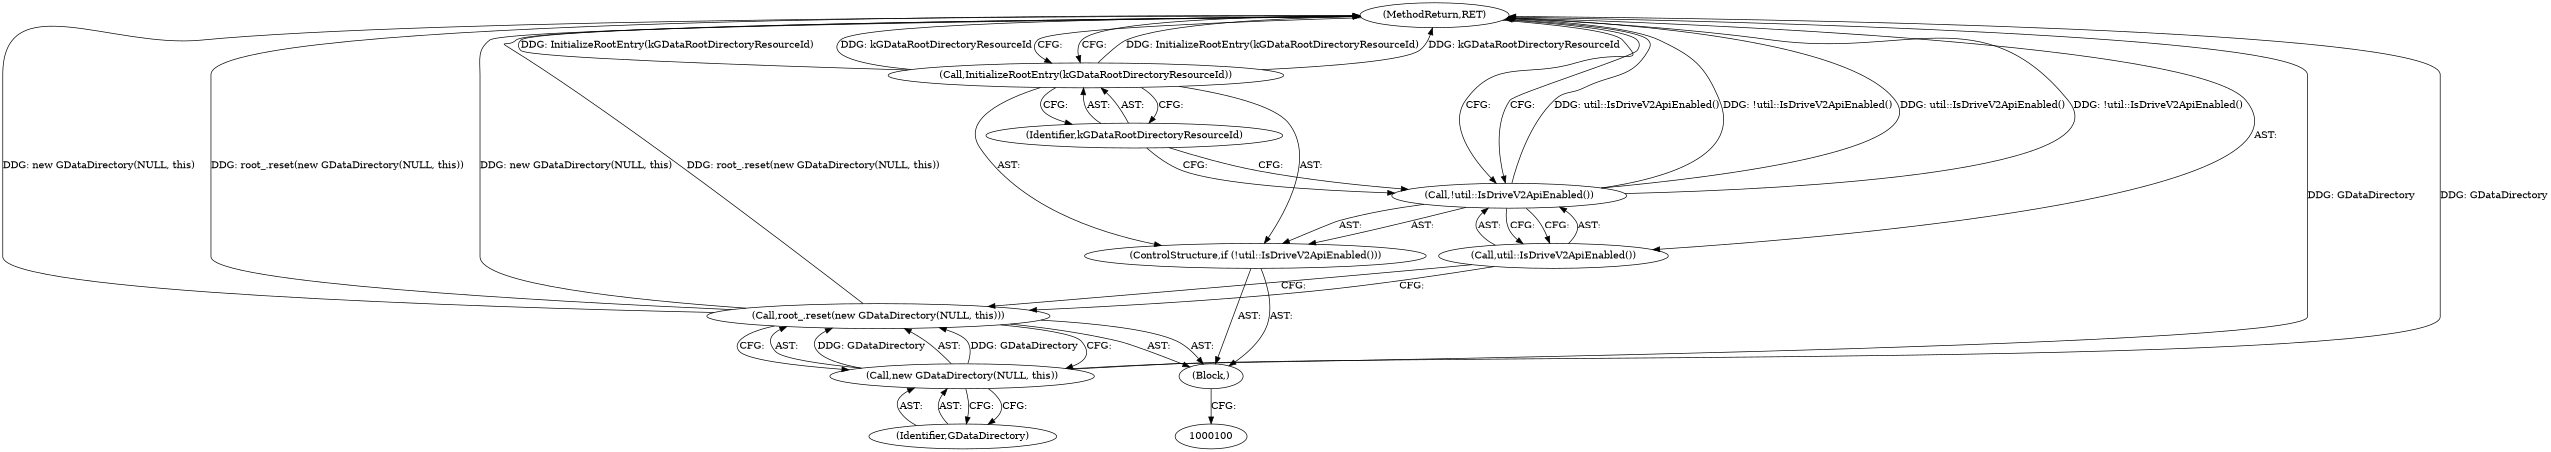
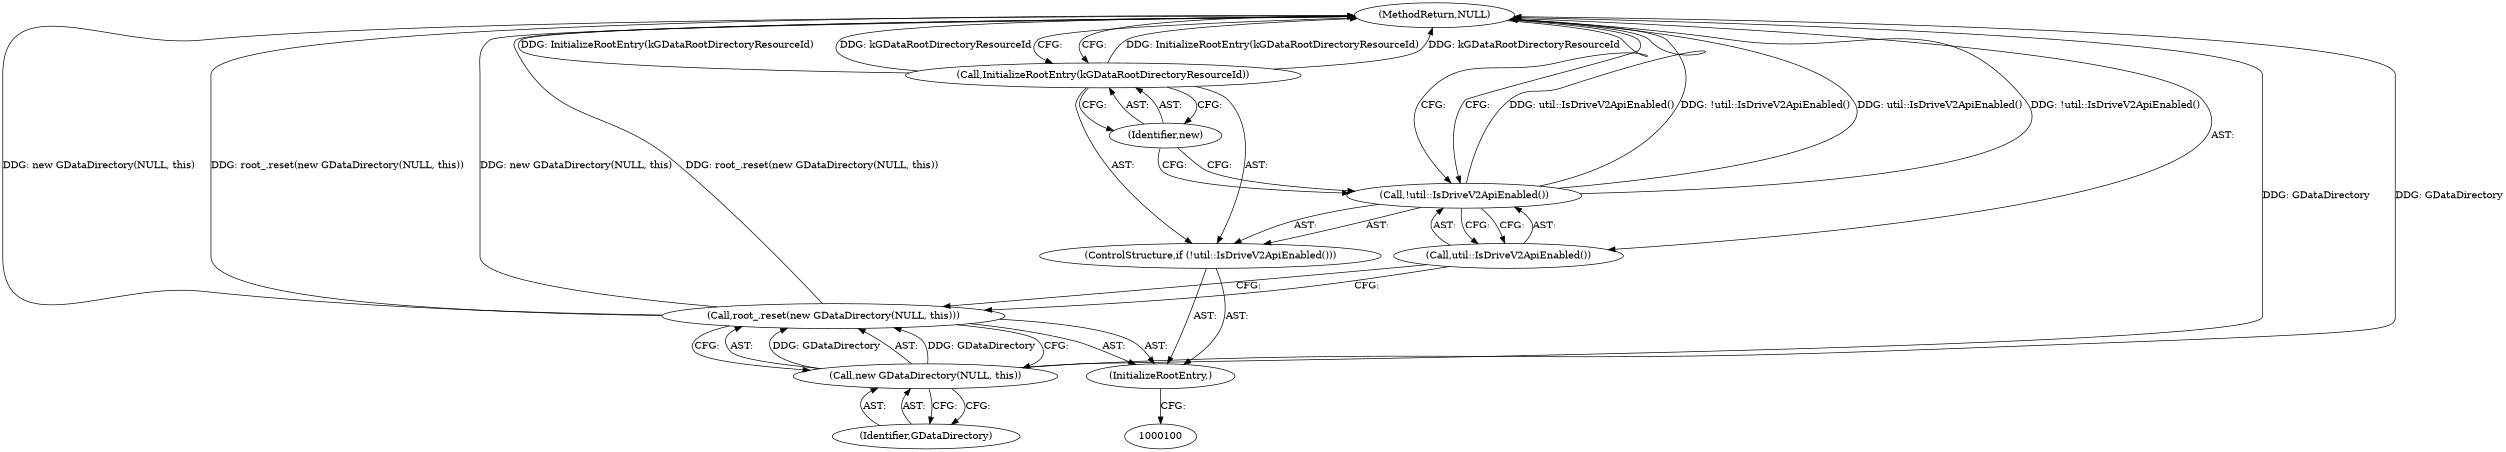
(1435, 15) -> (1435, 15)
(1134, 136) -> (1165, 136)
(1211, 376) -> (1161, 376)
